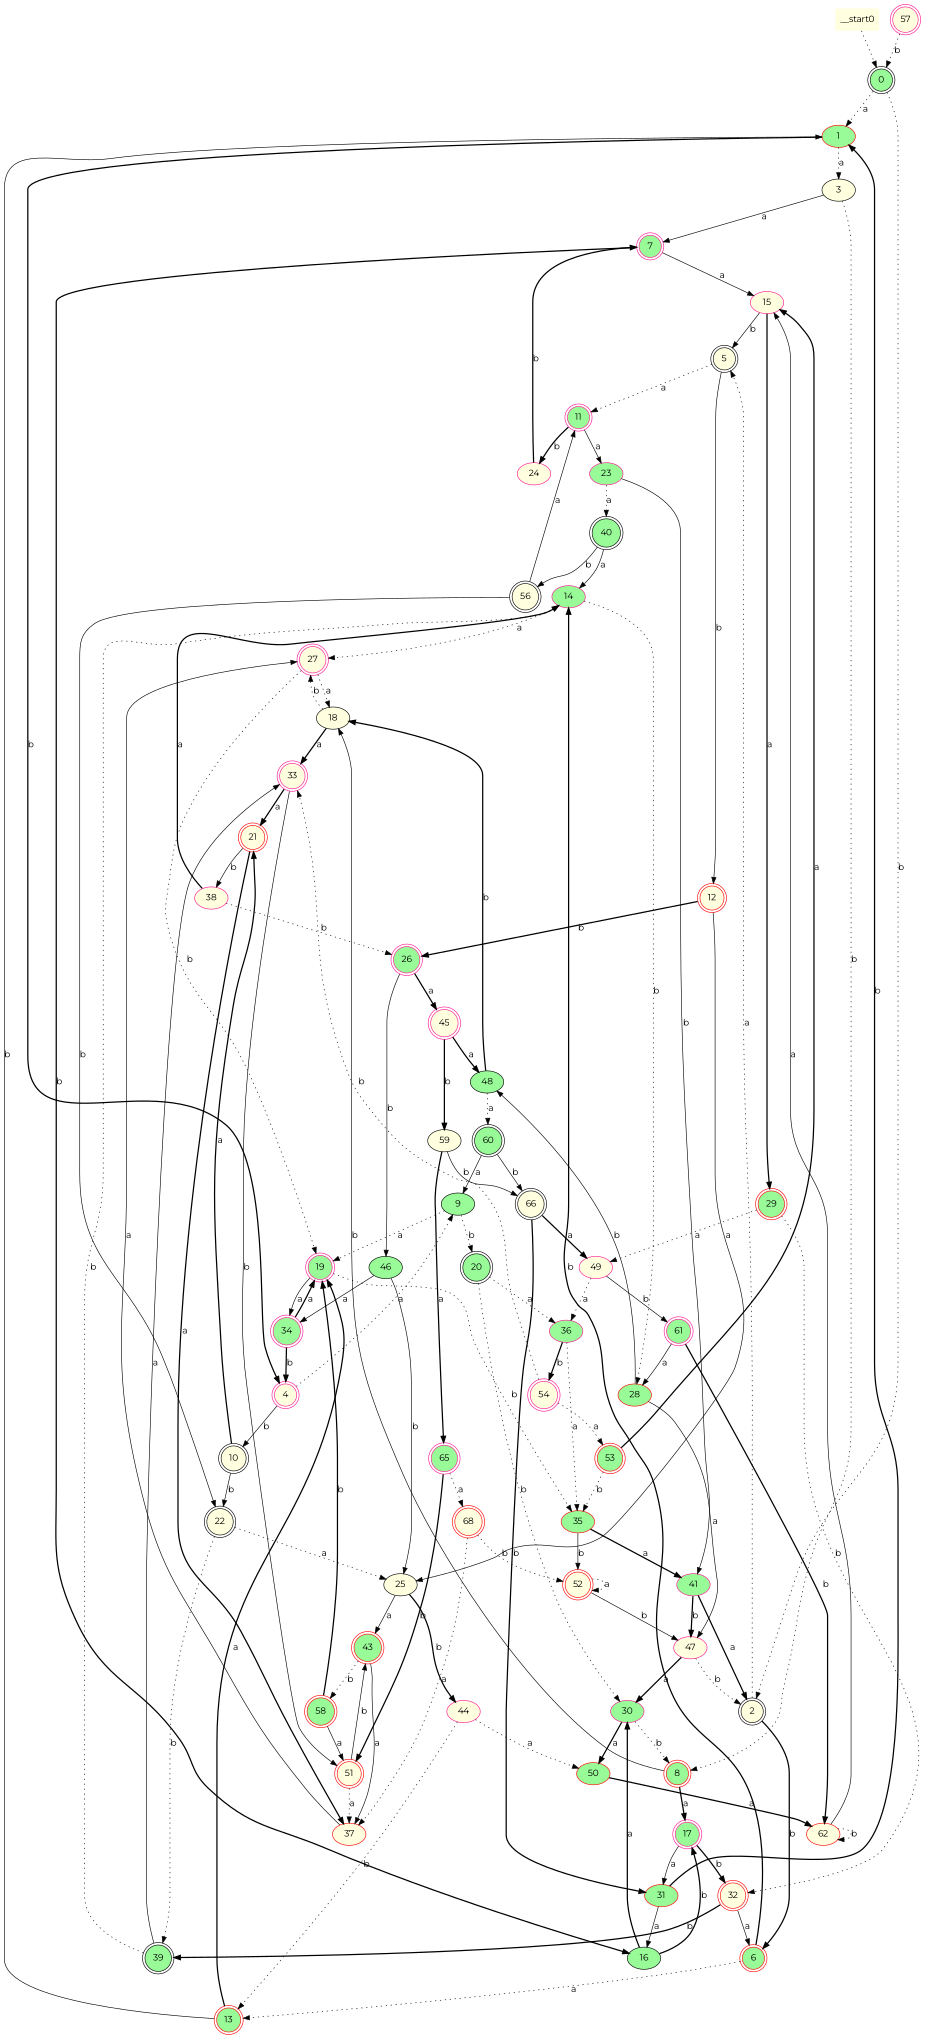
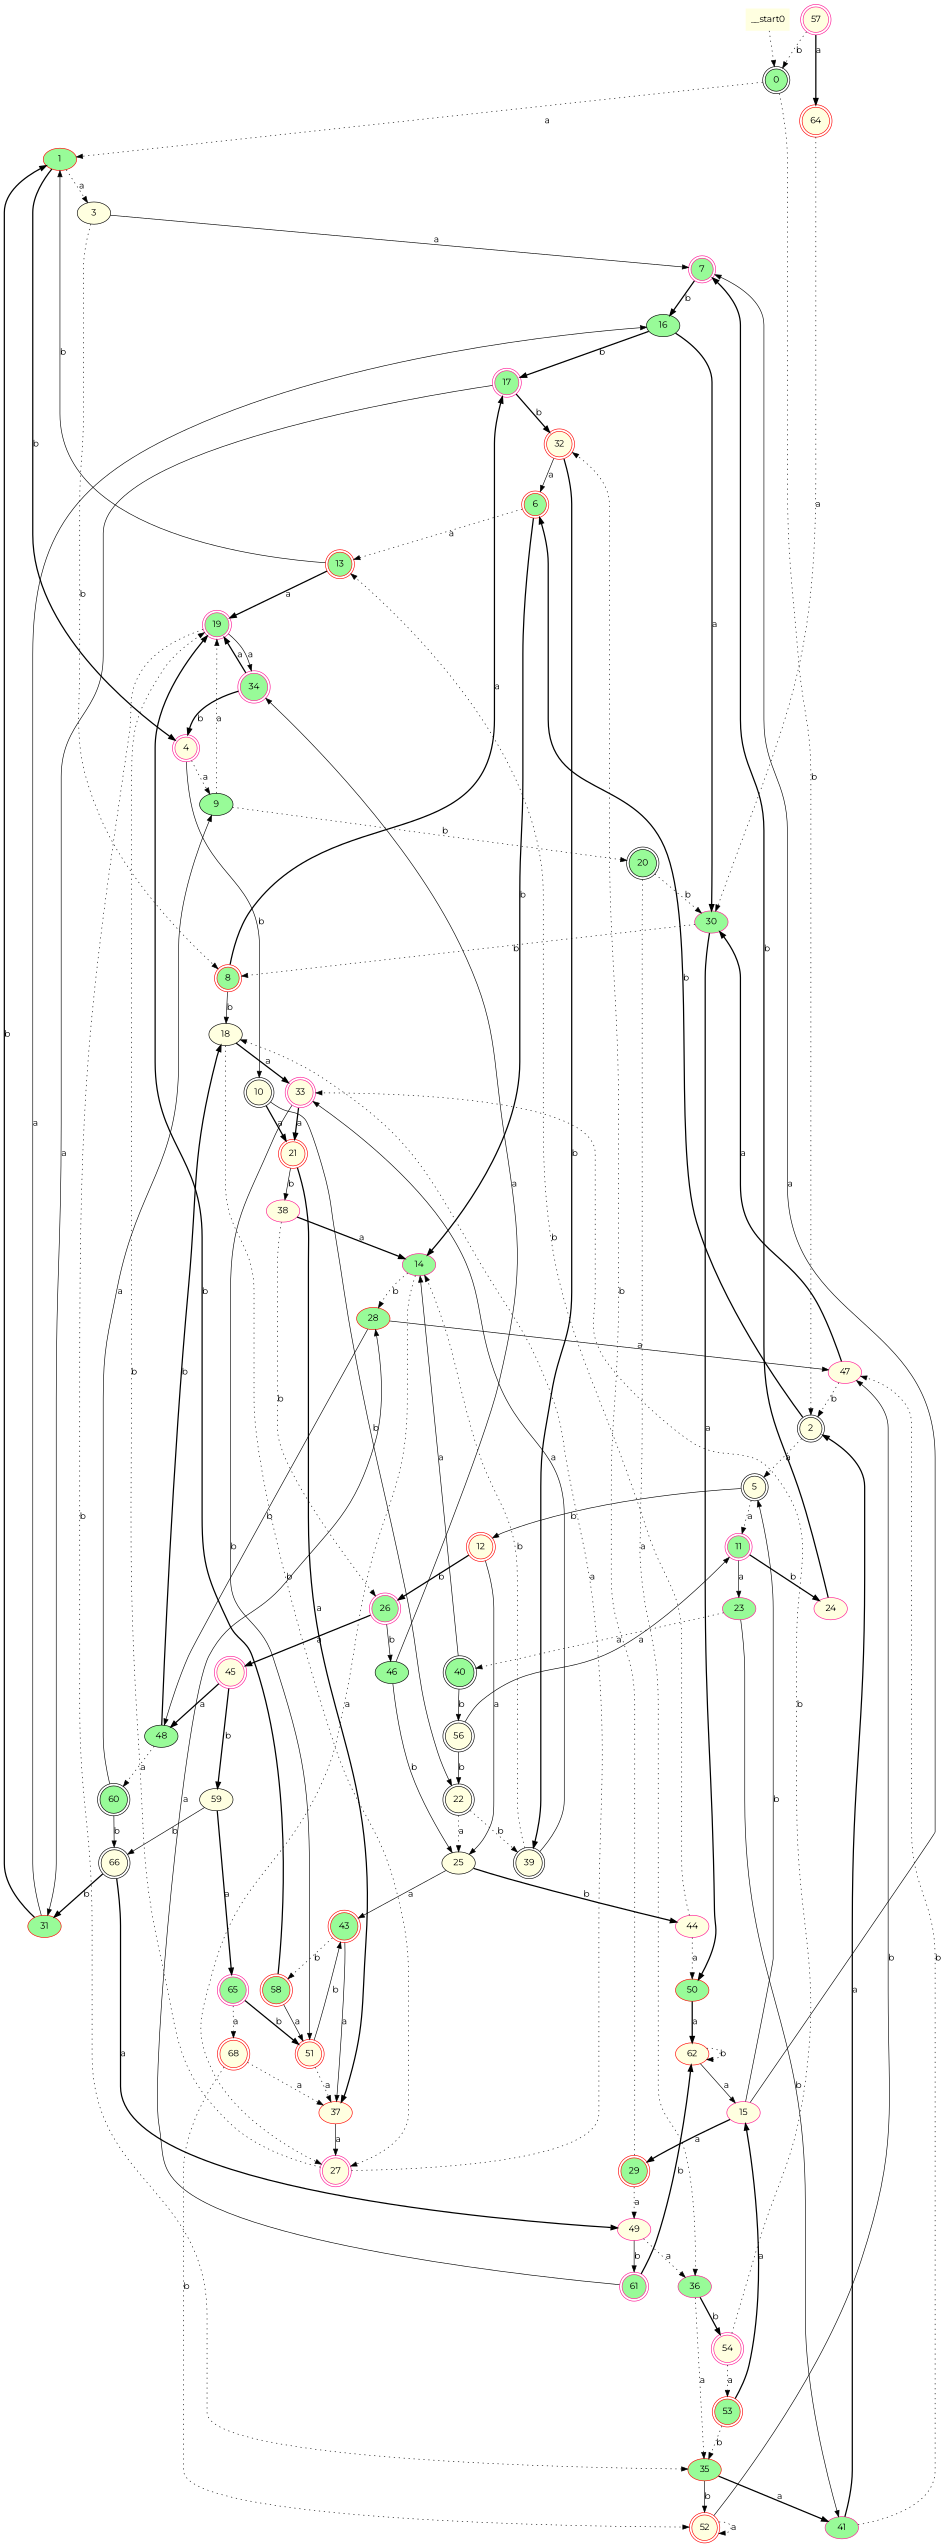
none -> (816, 121)
(705, 273) -> (794, 1231)
(692, 1613) -> (935, 1962)
(158, 1958) -> (529, 1863)
